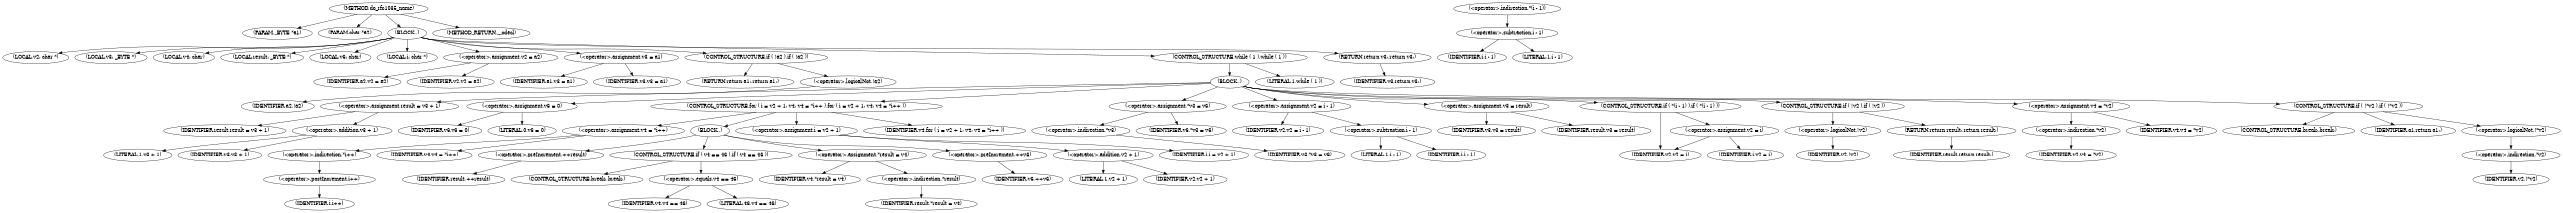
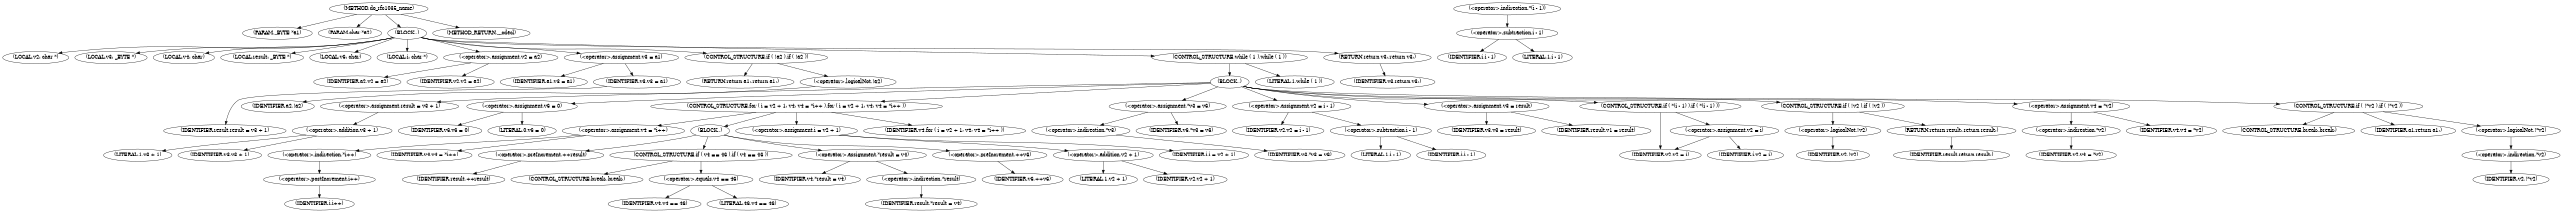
(308, 118) -> (410, 91)
(1596, 131) -> (1596, 131)
